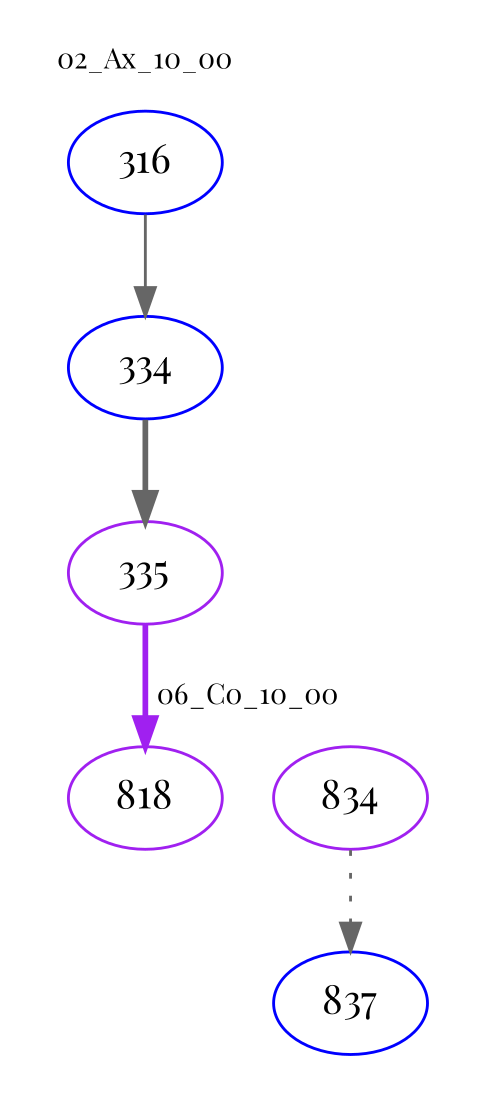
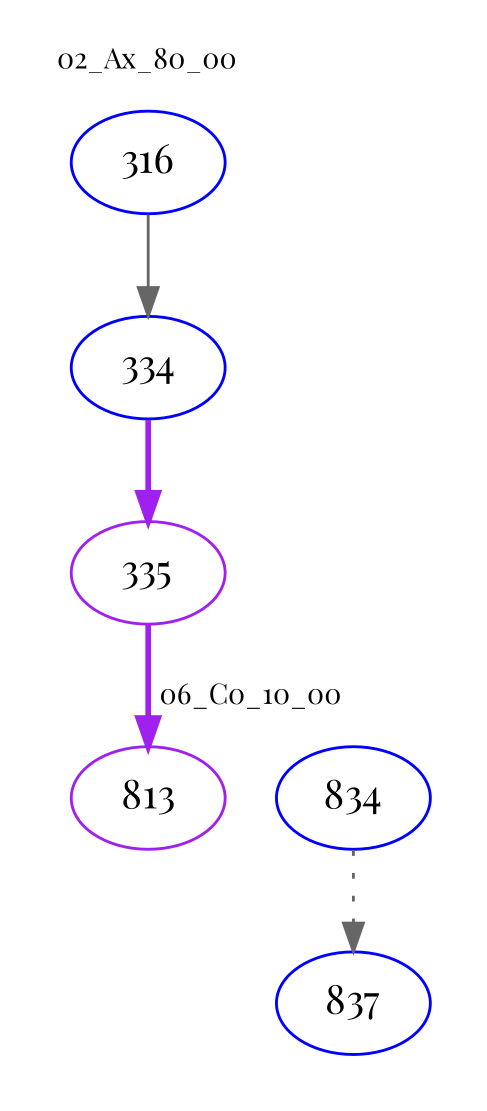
(145, 61) -> (148, 61)
(145, 456) -> (148, 456)
(145, 798) -> (148, 798)
(351, 798) -> (353, 798)
